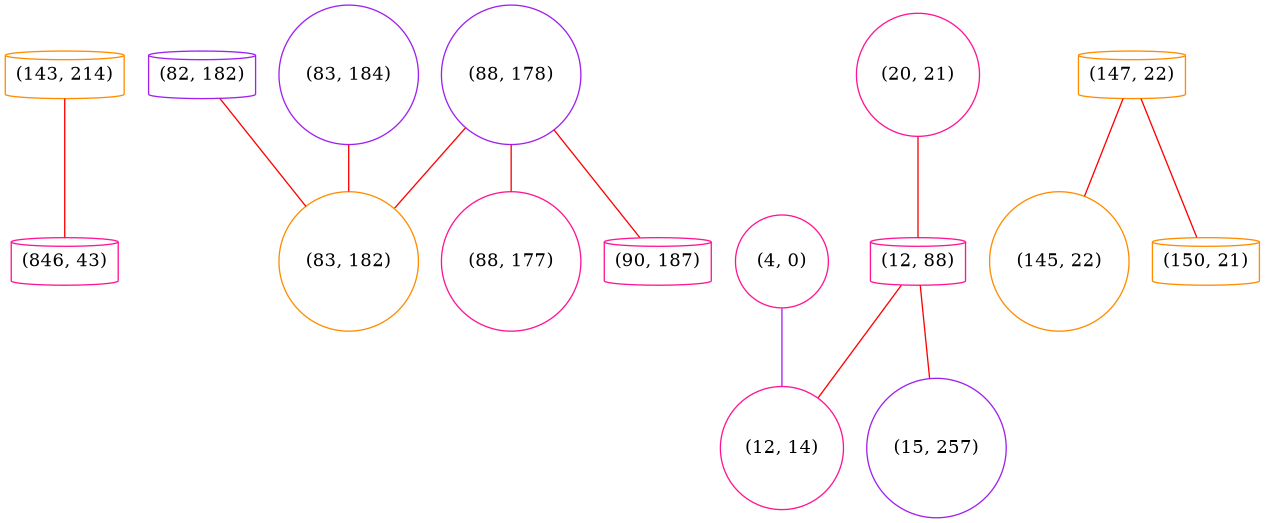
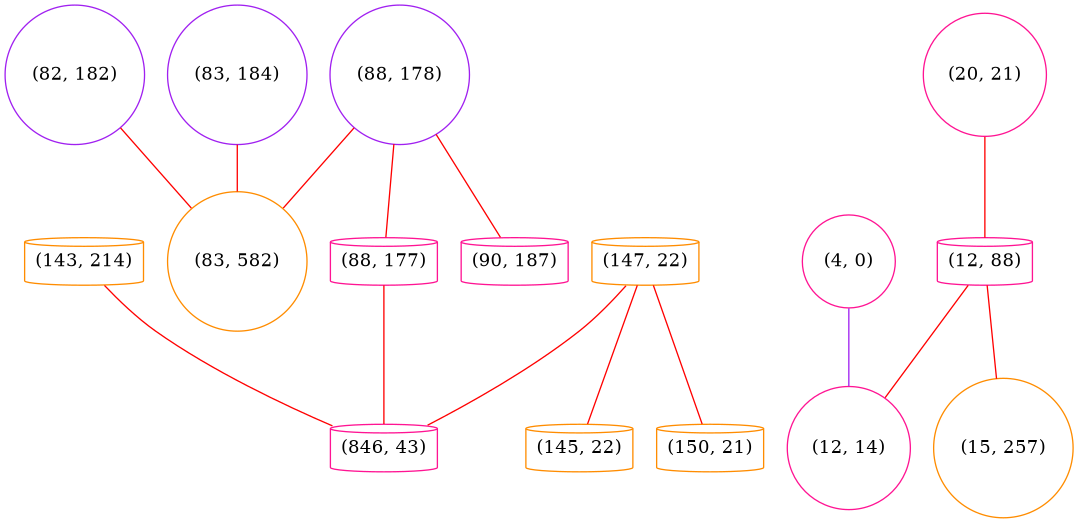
(202, 75) -> (75, 75)
(349, 261) -> (237, 261)
(511, 261) -> (384, 261)
(1059, 261) -> (579, 448)
none -> (384, 355)
none -> (533, 364)
(936, 448) -> (1003, 448)
